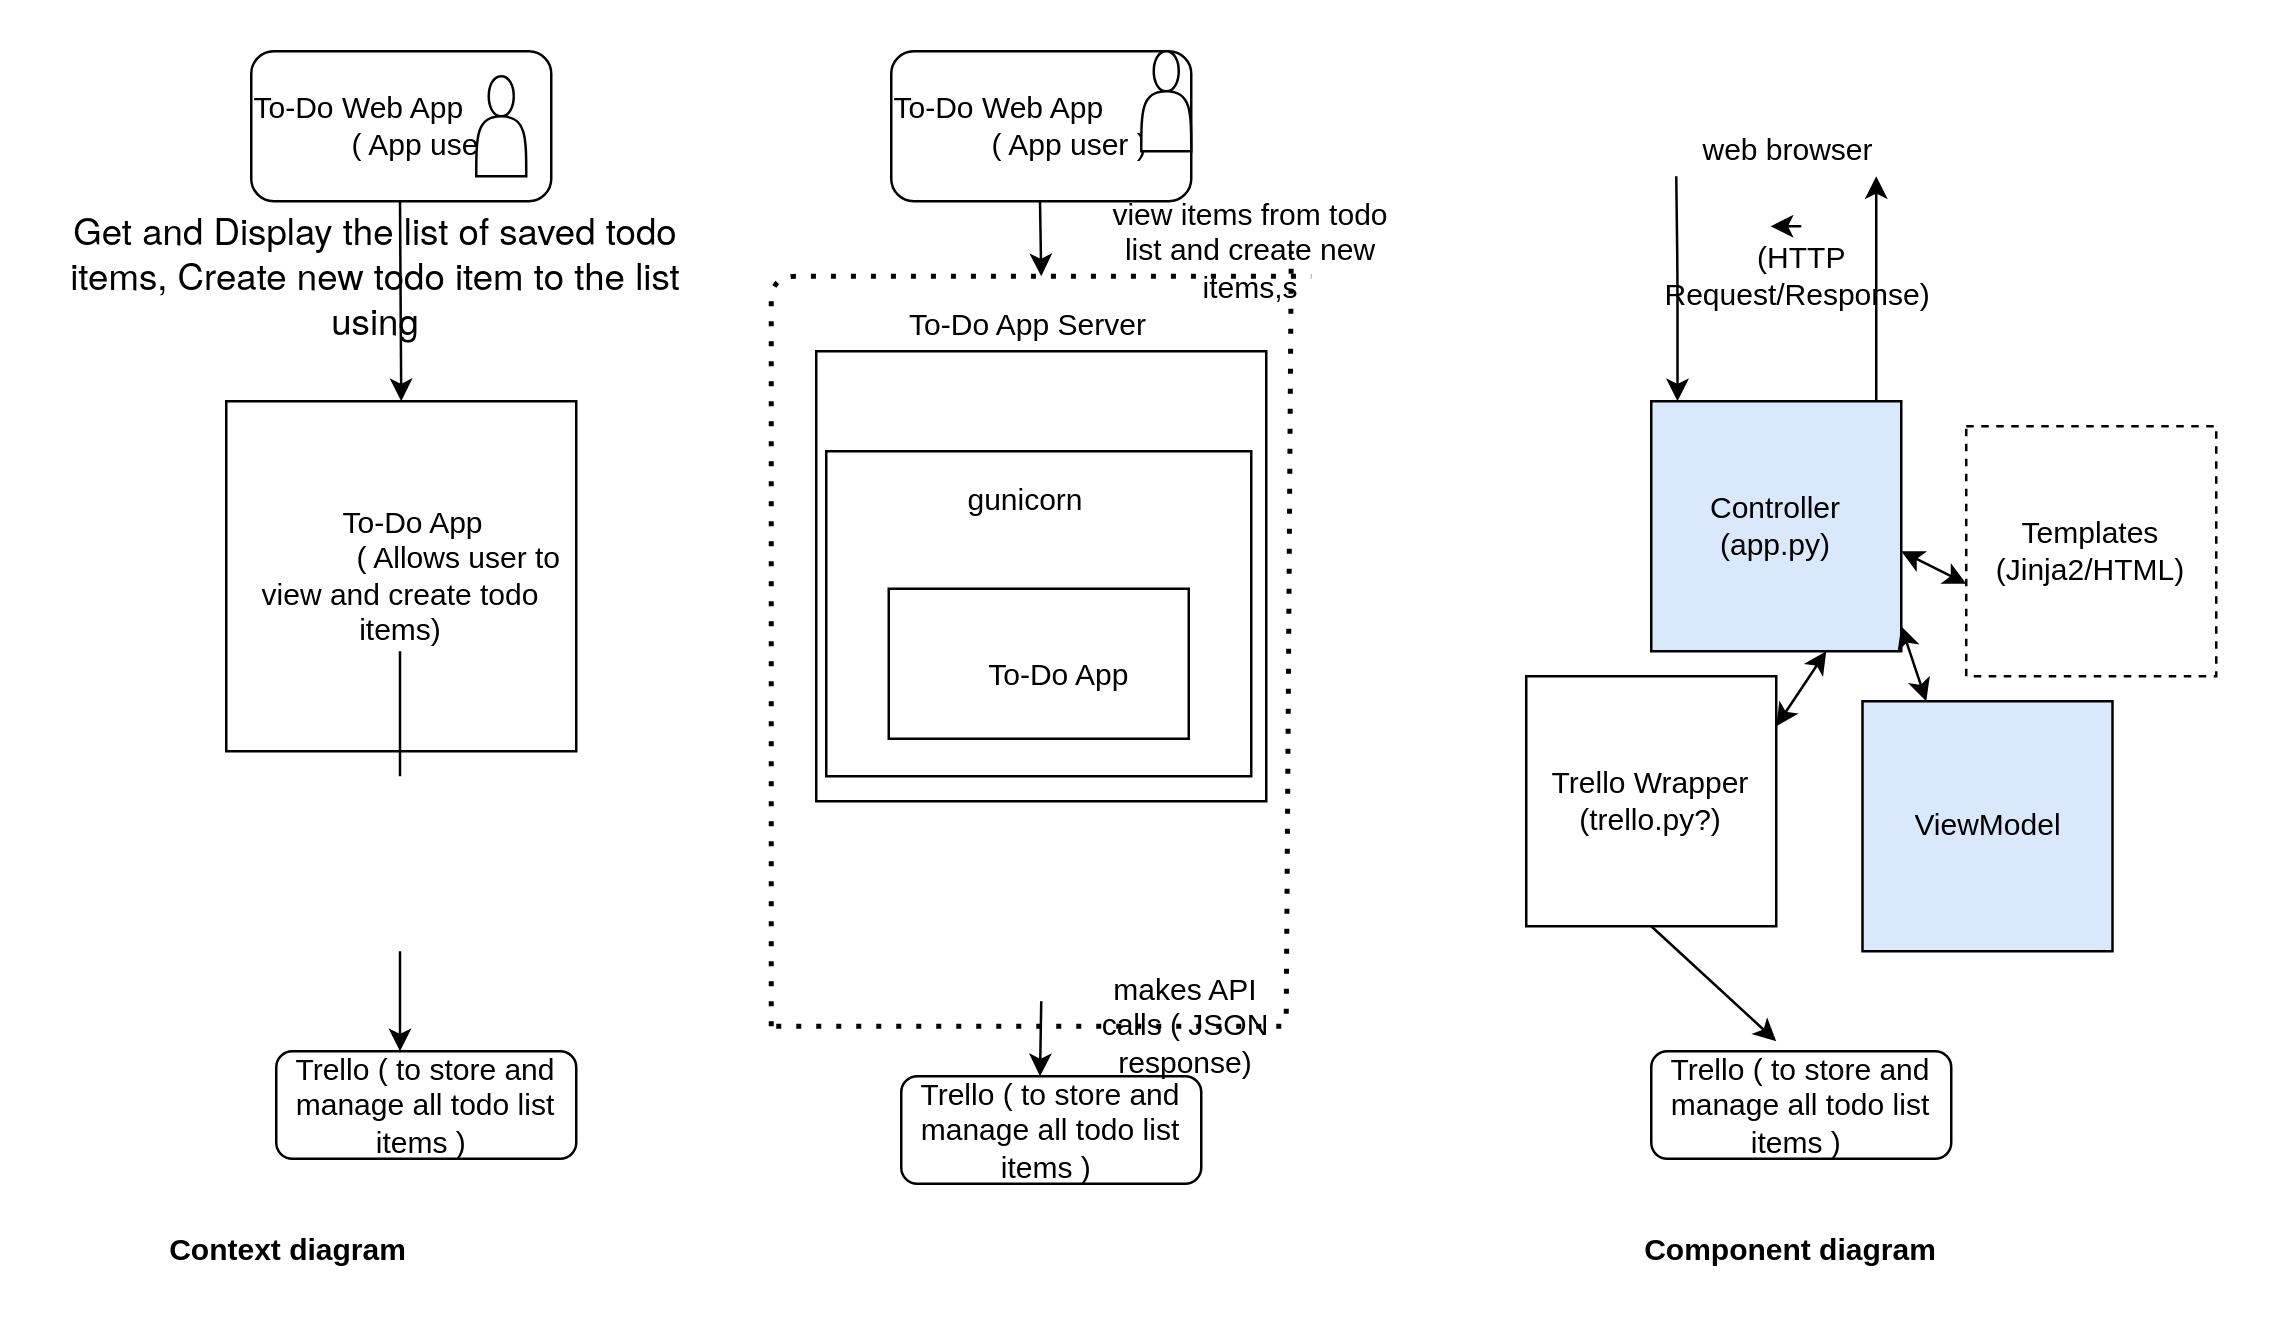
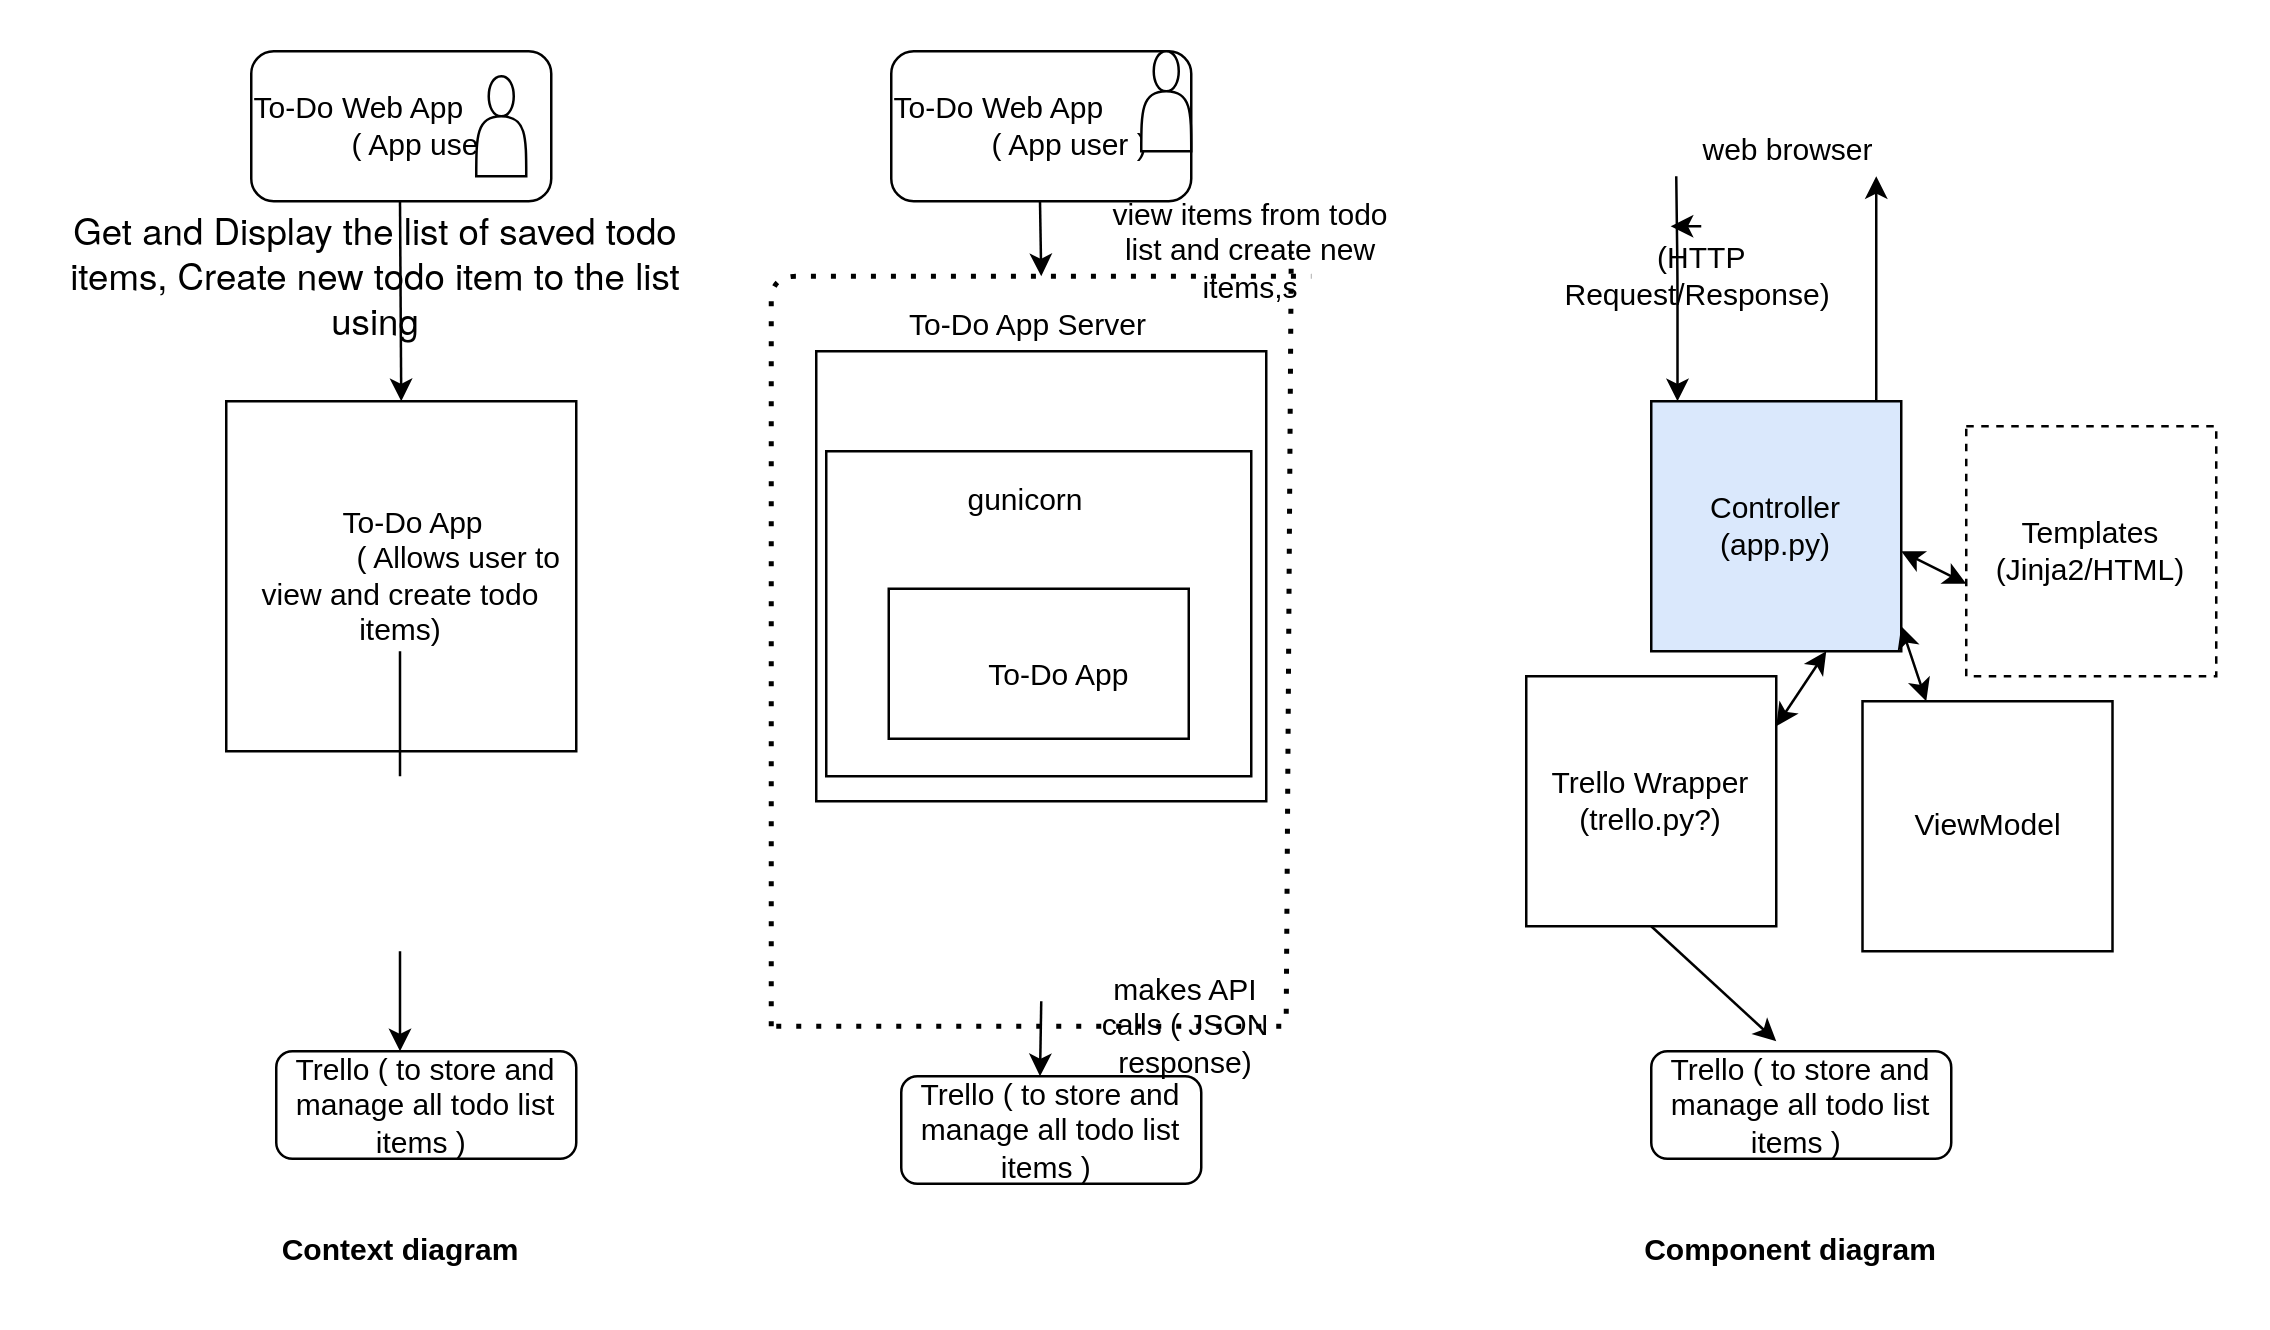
(1801, 276) -> (1701, 276)
(1988, 826) -> (1988, 826)
(289, 1251) -> (401, 1251)
